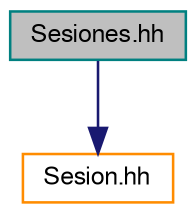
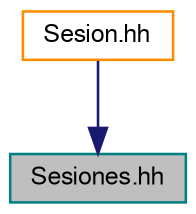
(98, 94) -> (98, 94)
